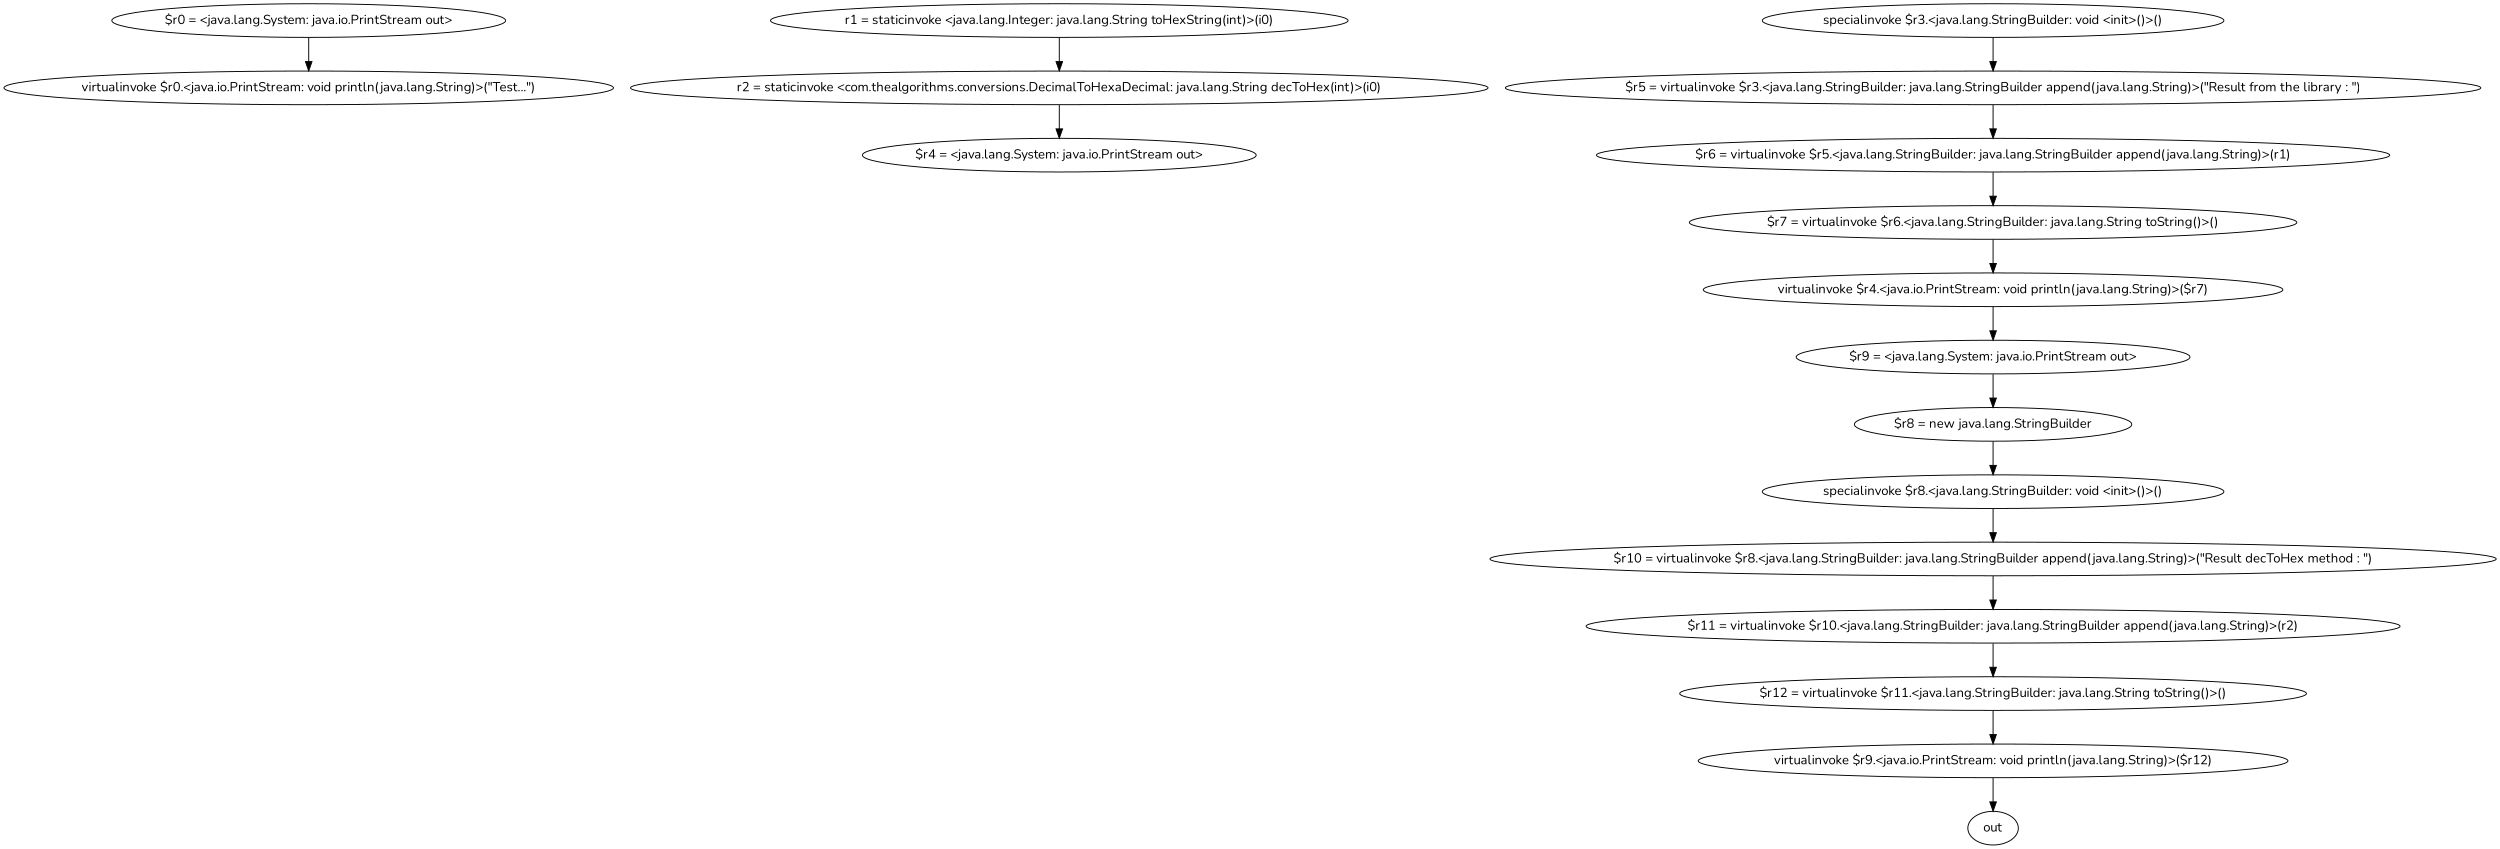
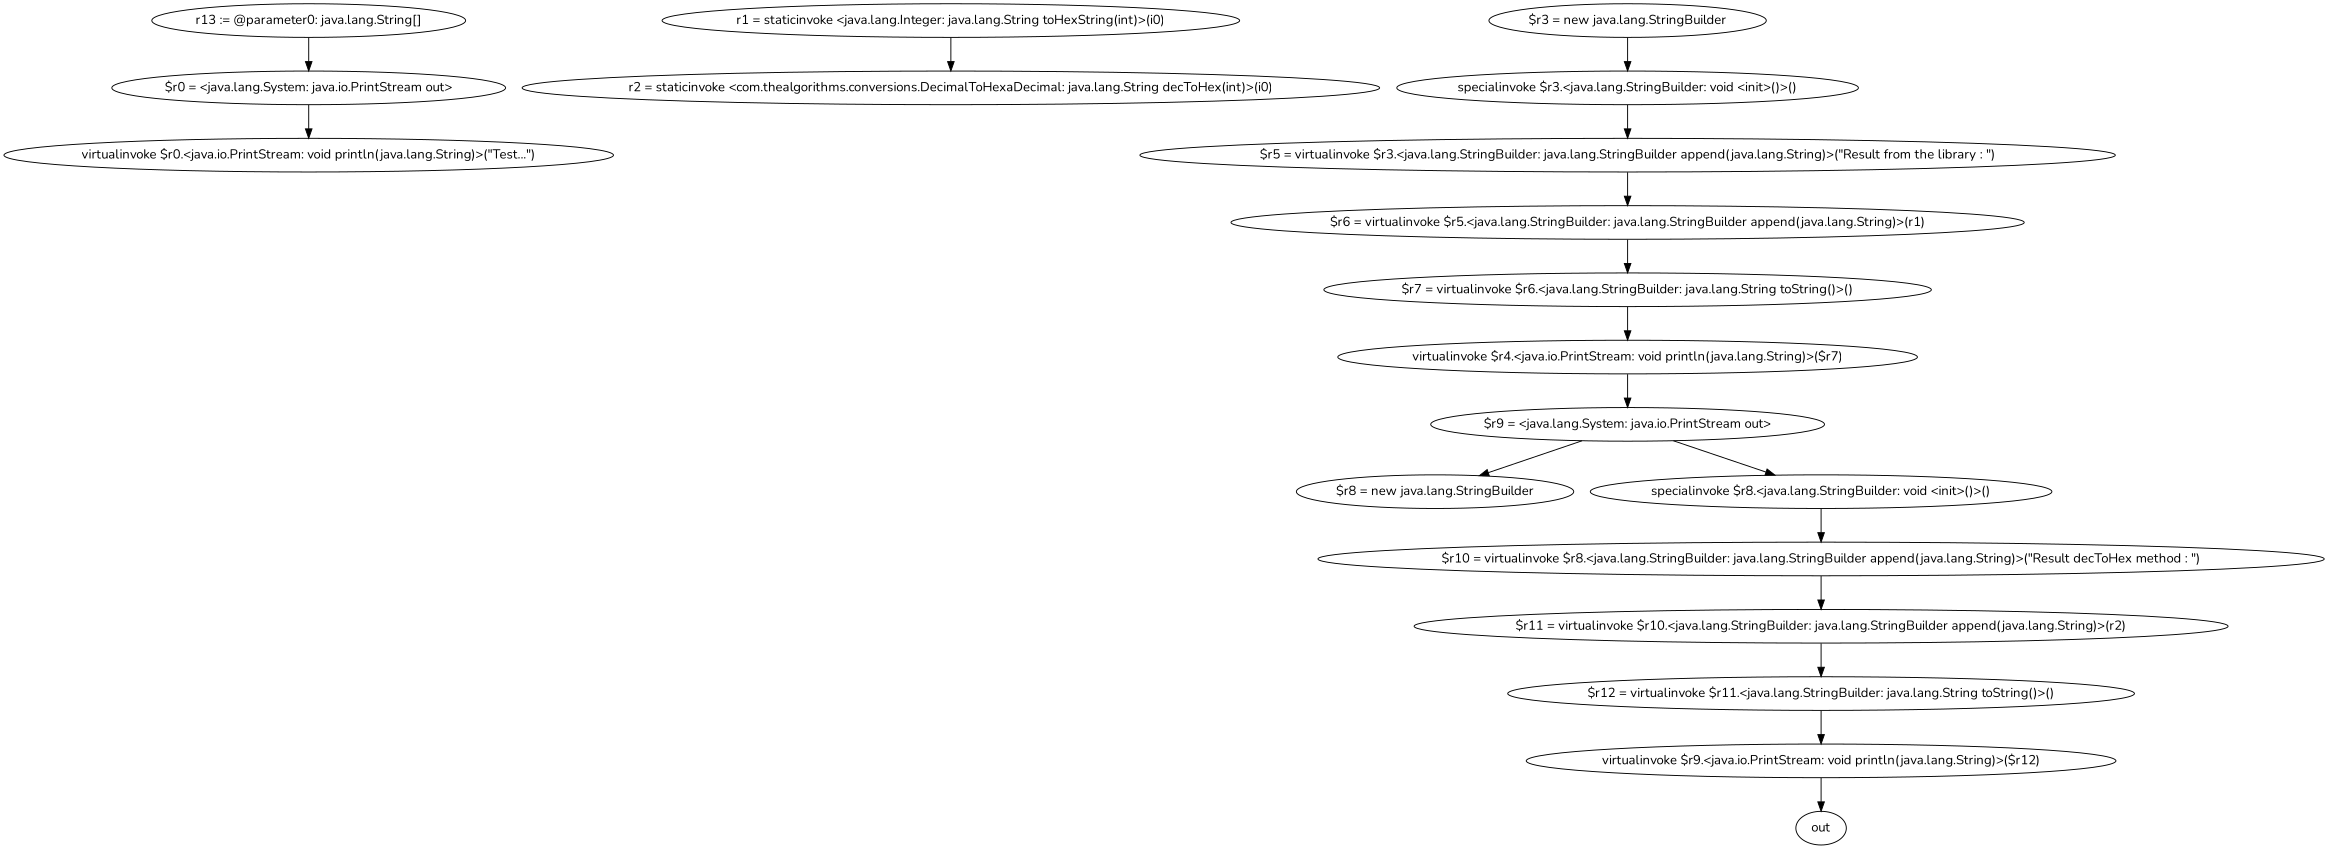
none -> (309, 21)
none -> (1628, 21)
(1059, 155) -> none
(1993, 453) -> (1720, 456)
